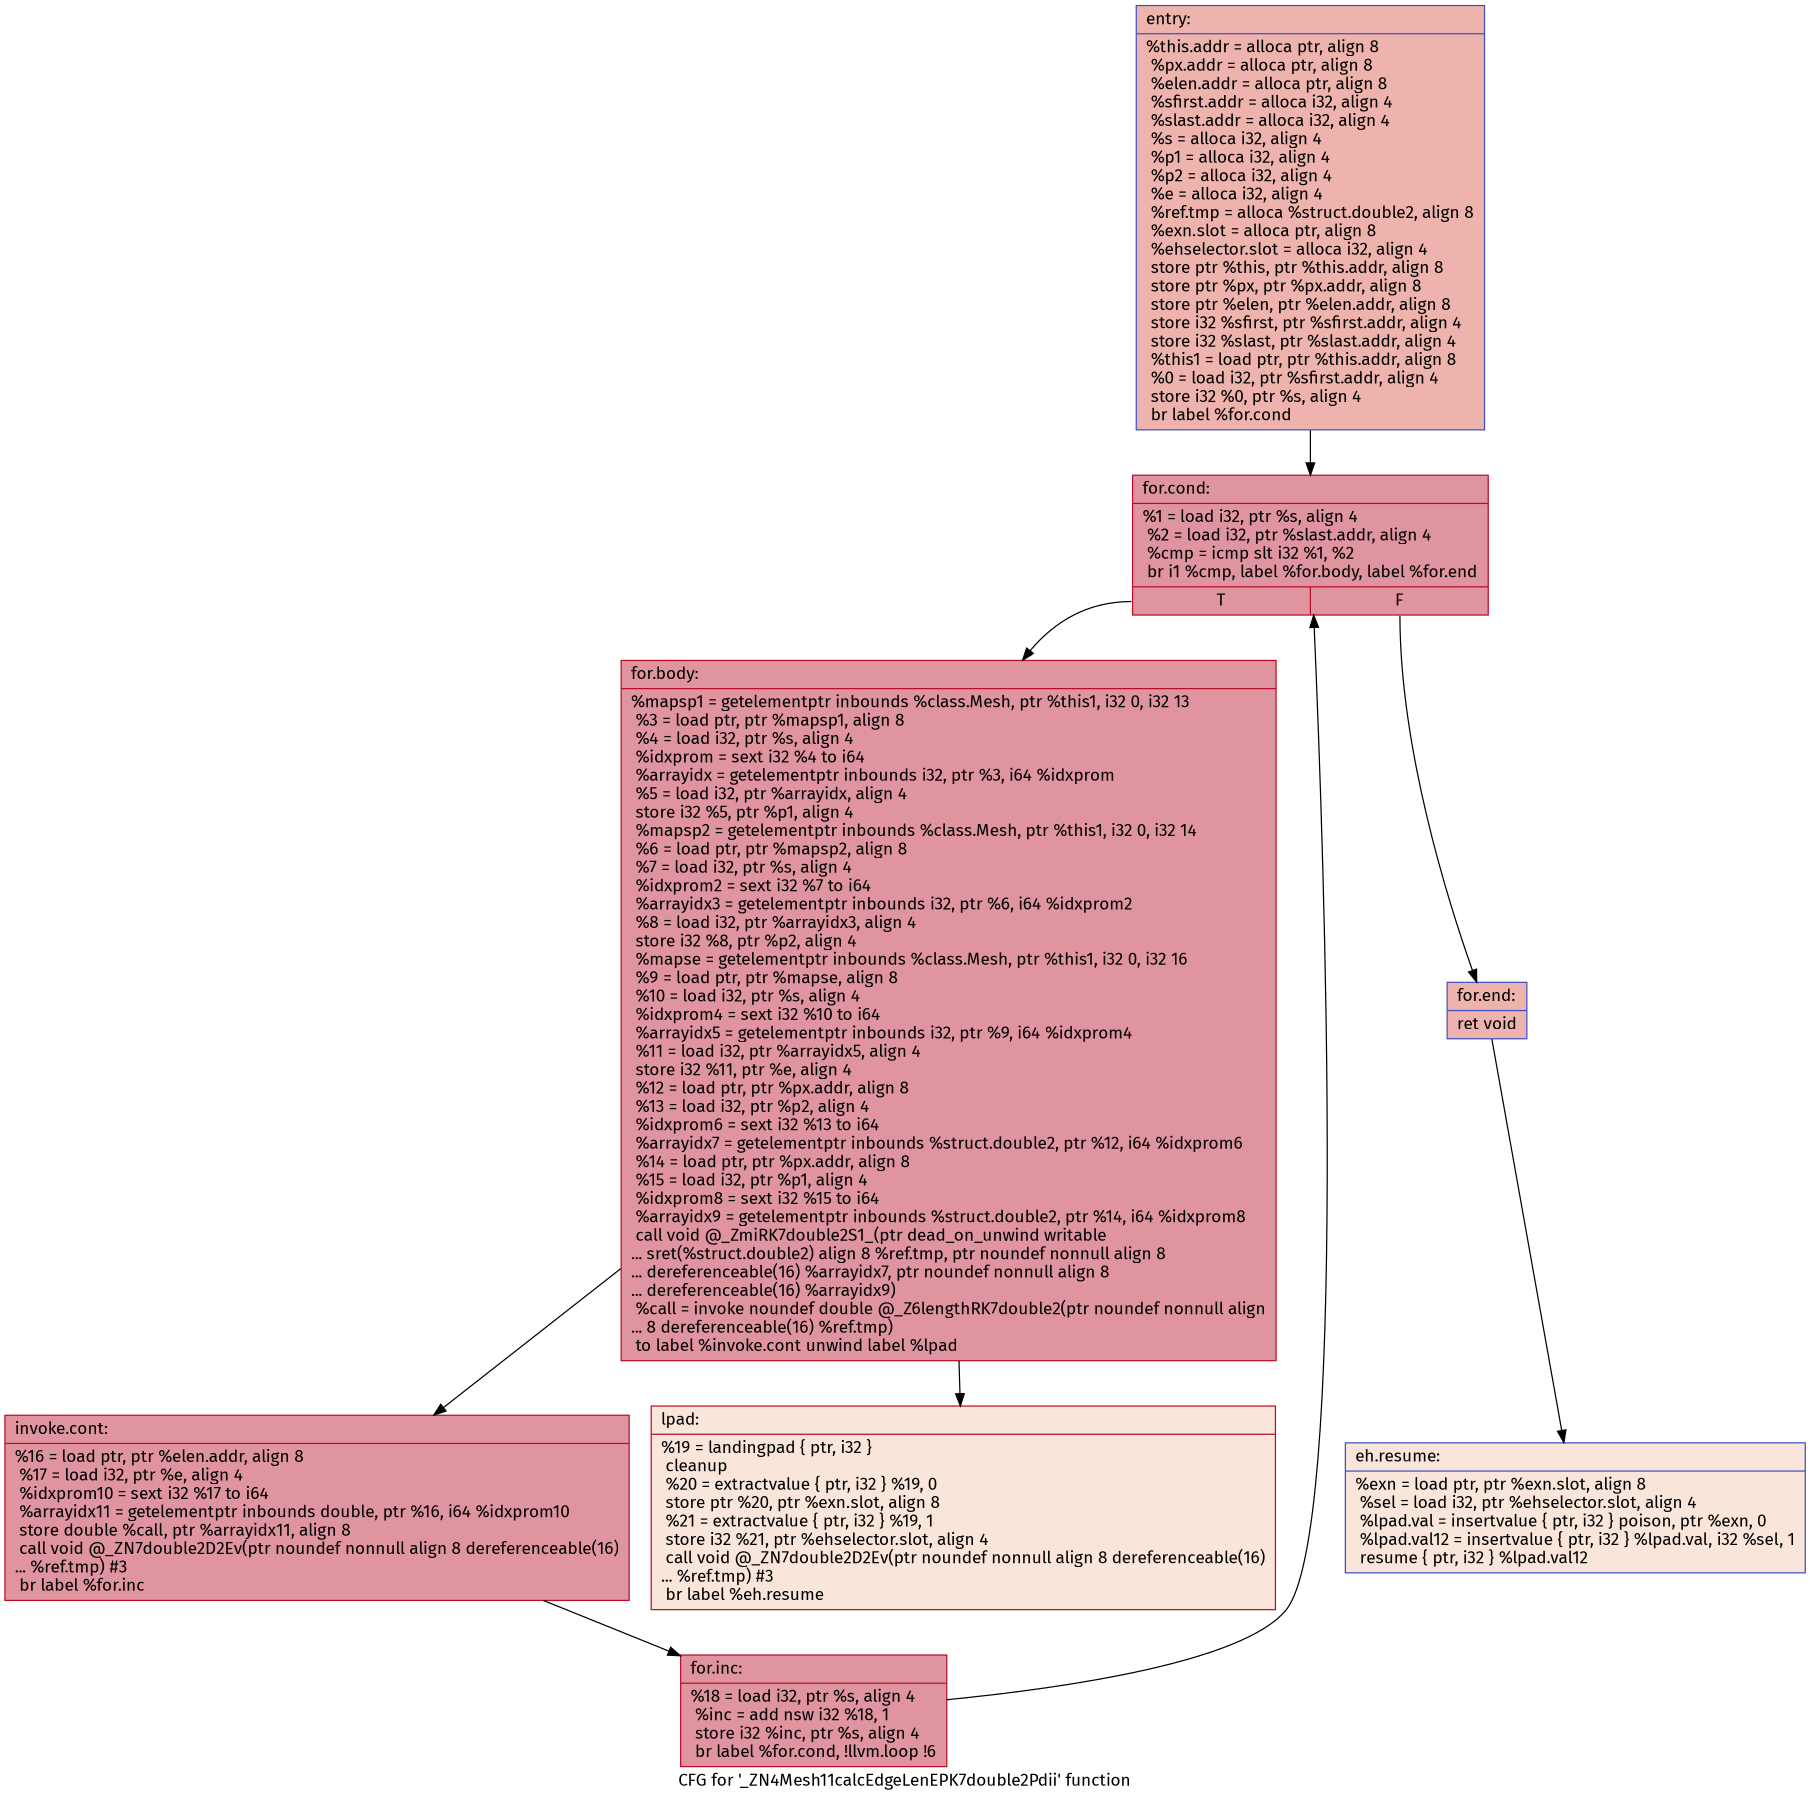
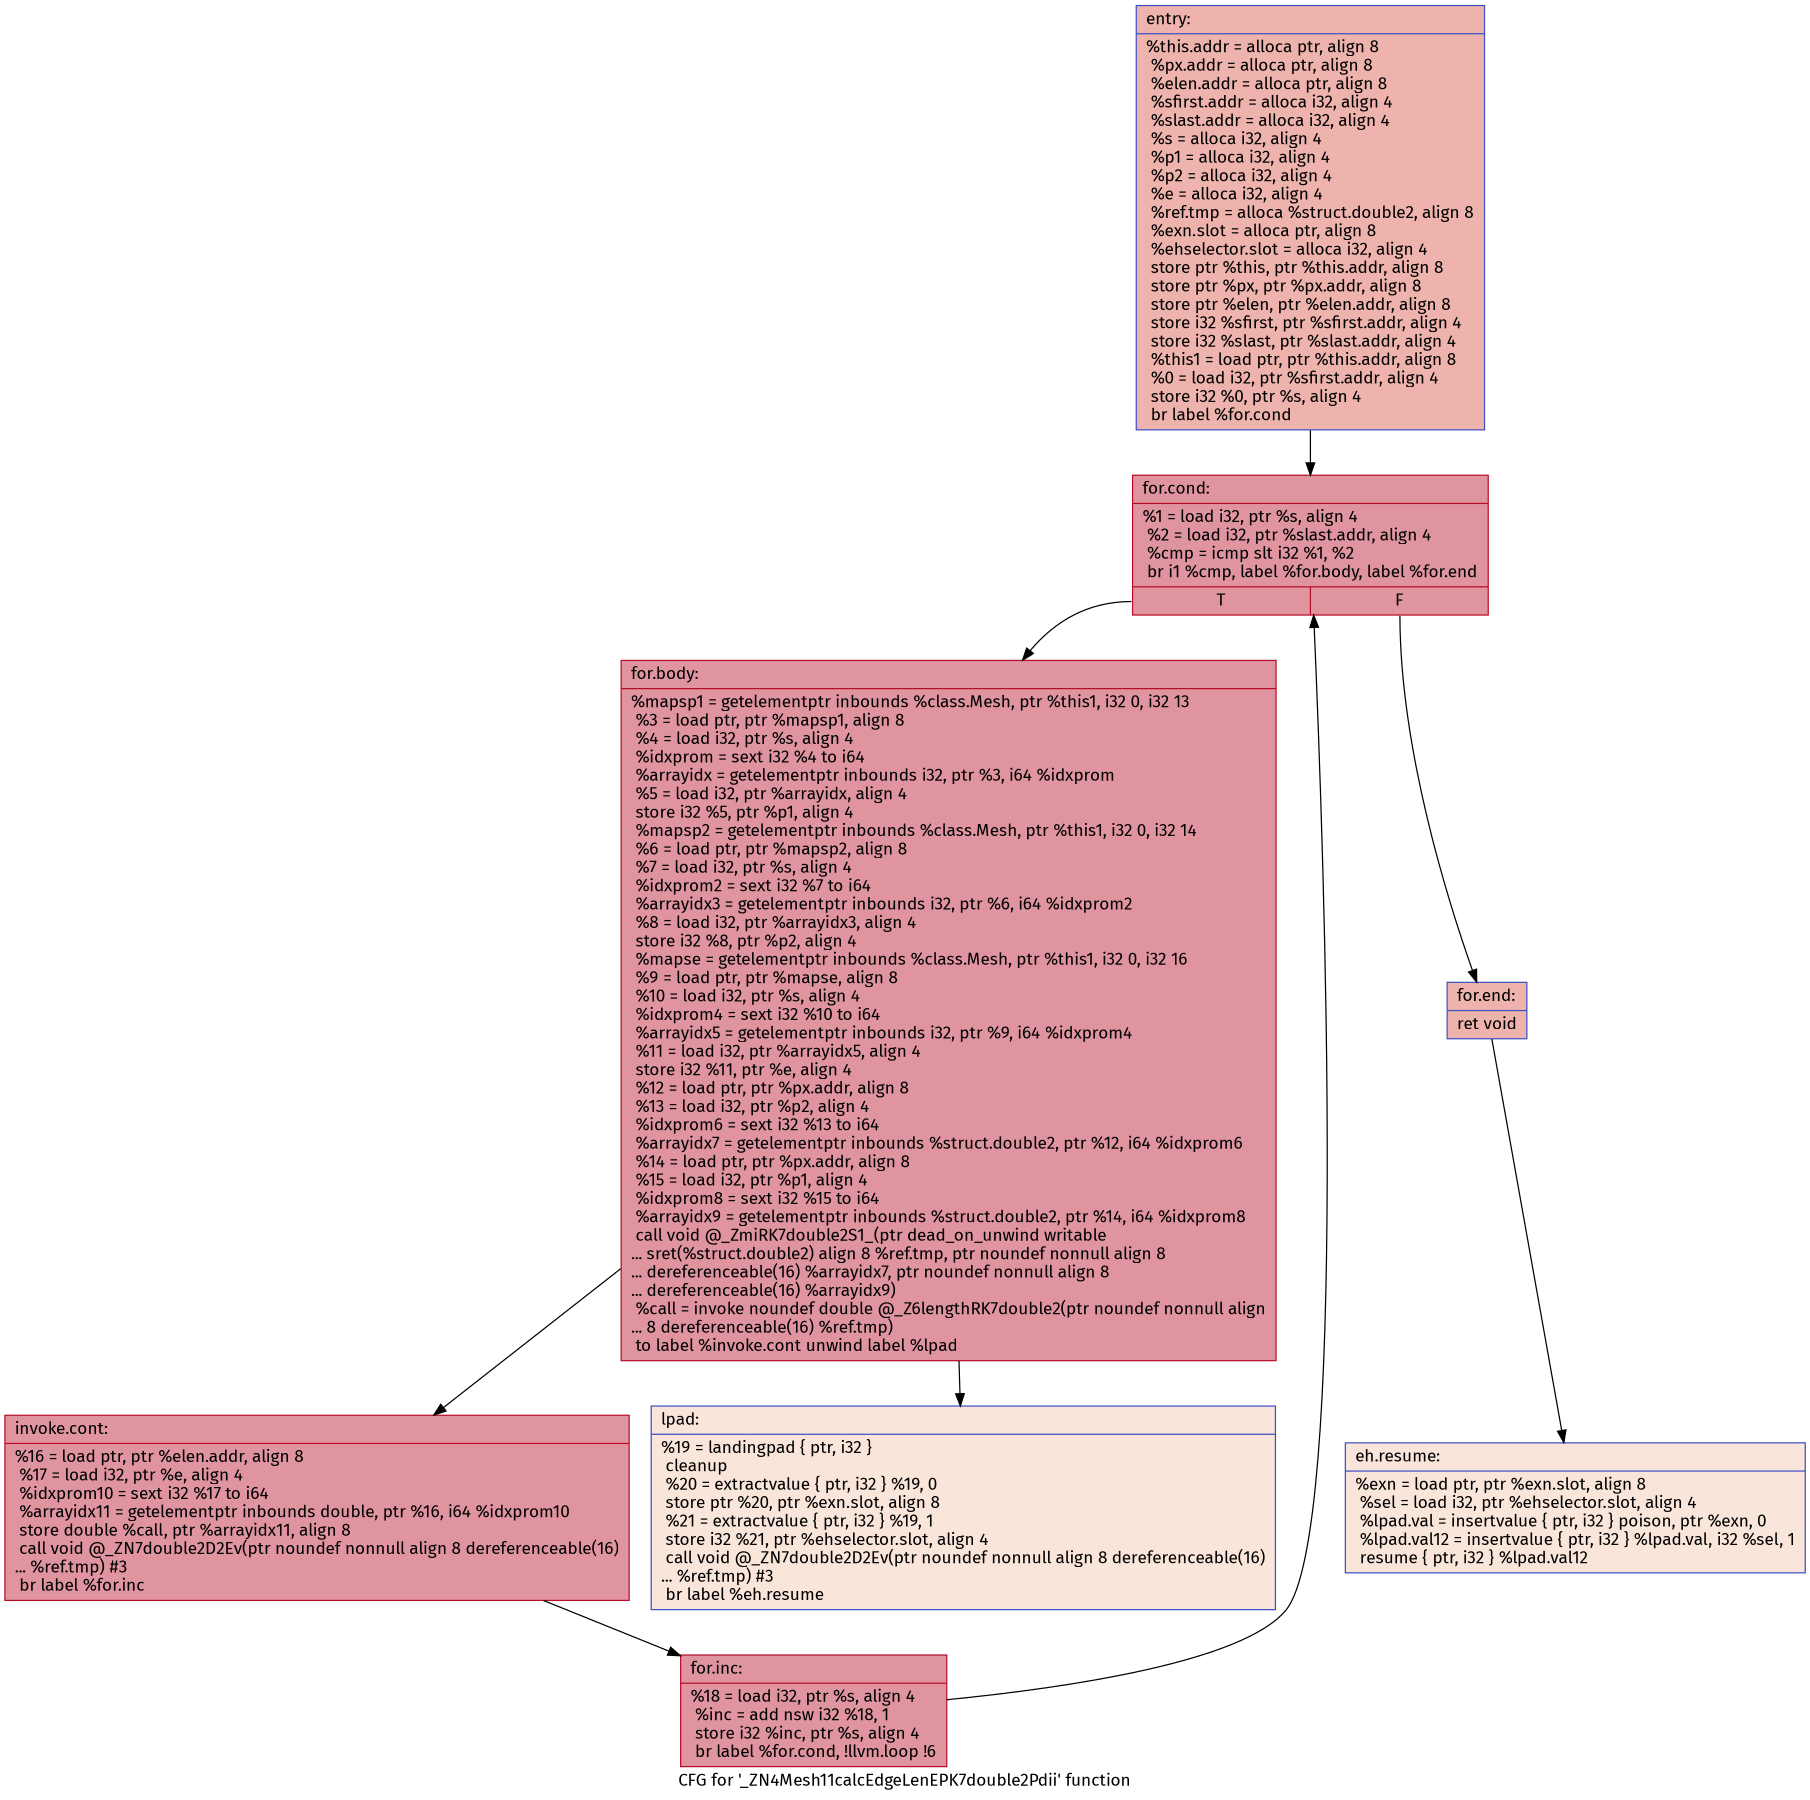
(963, 1508) -> (963, 1508)
